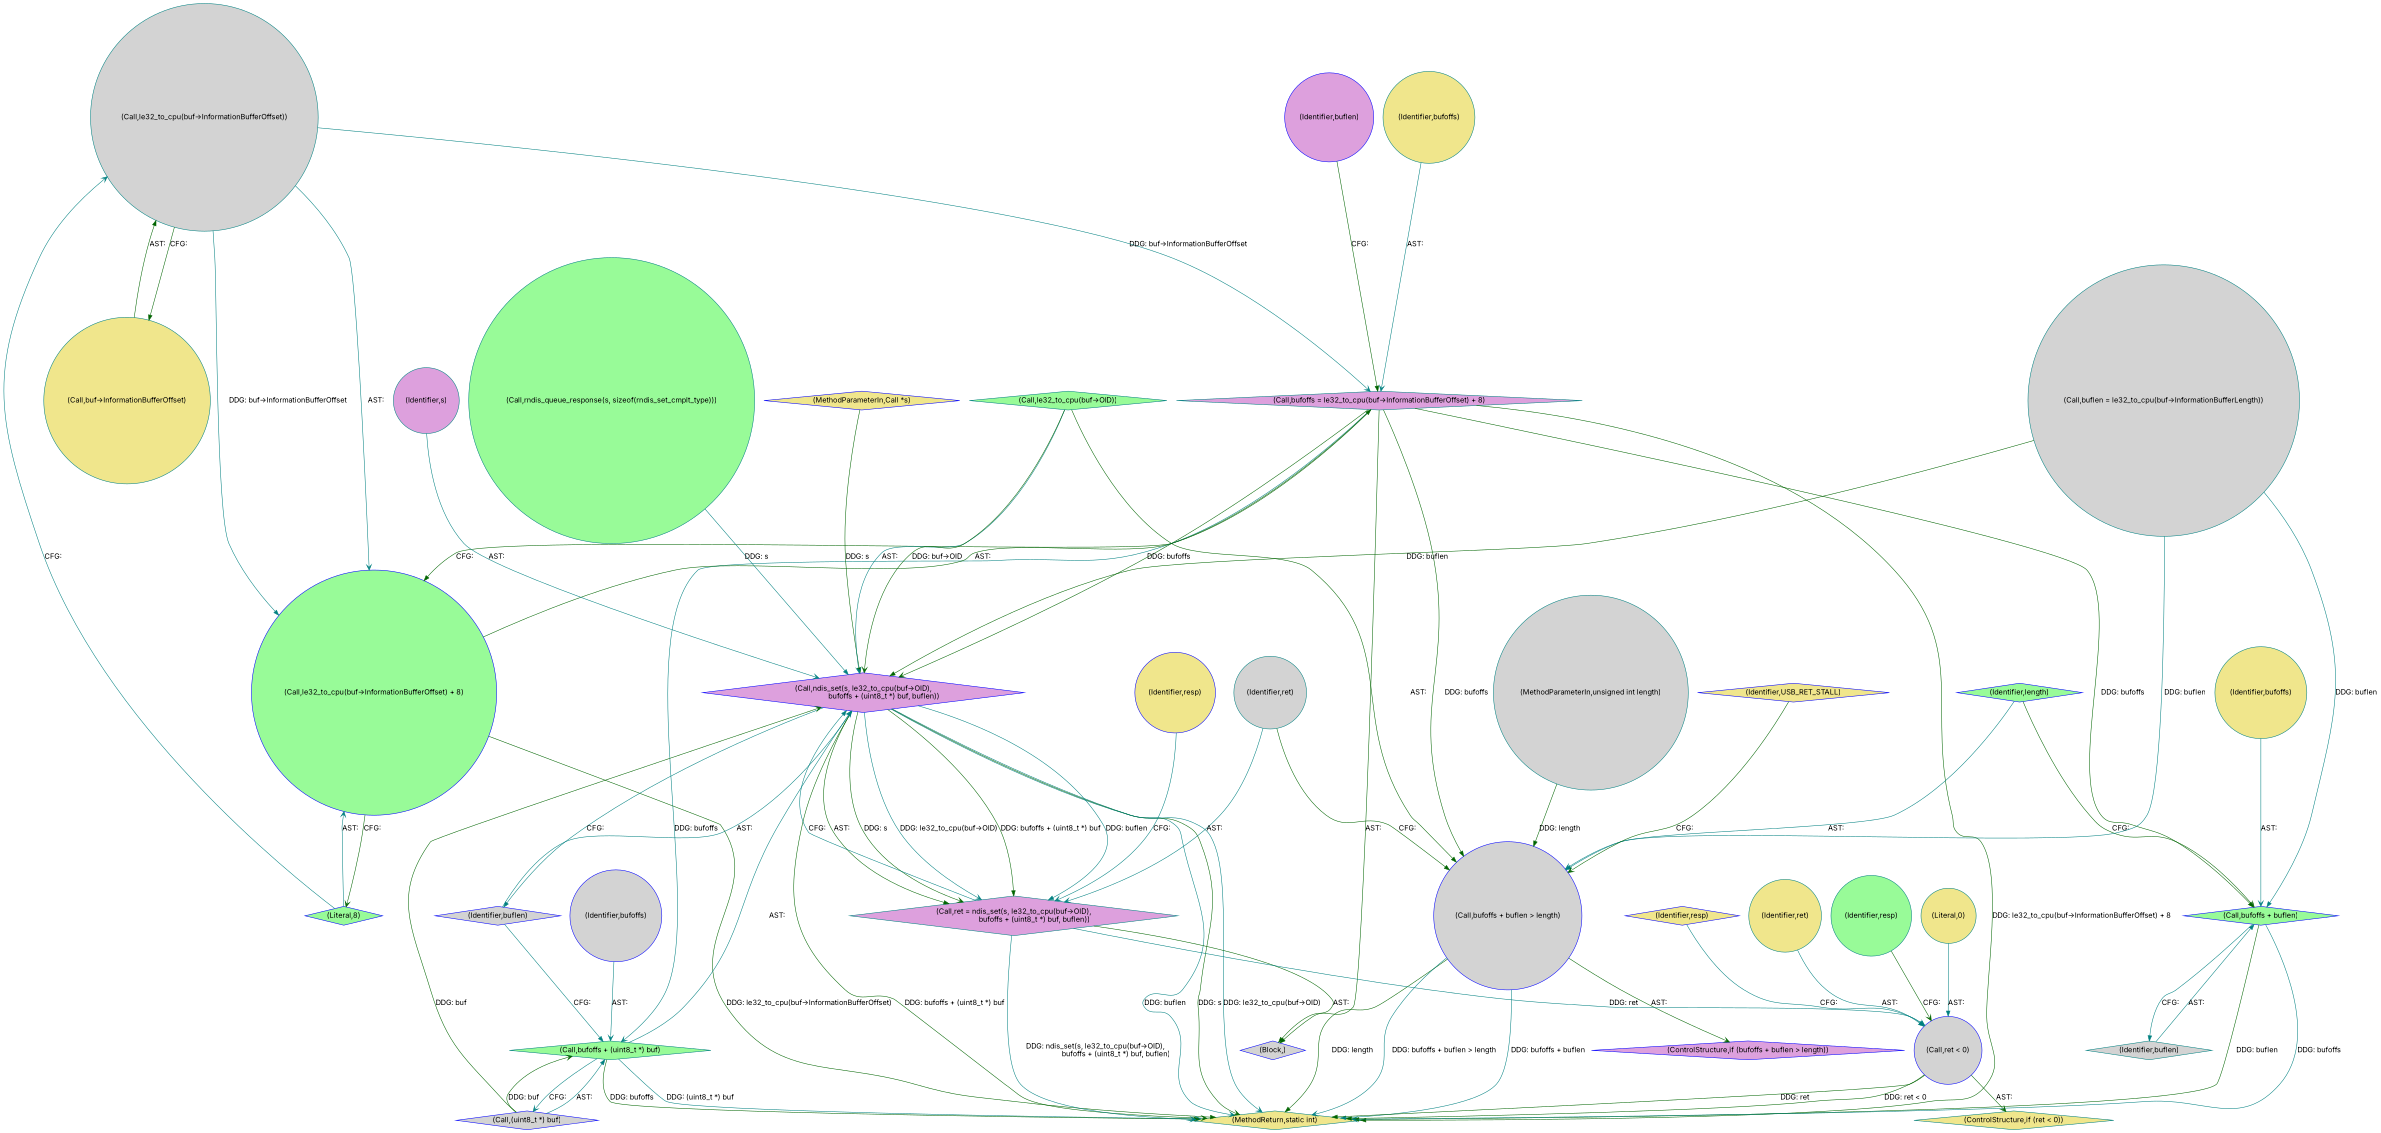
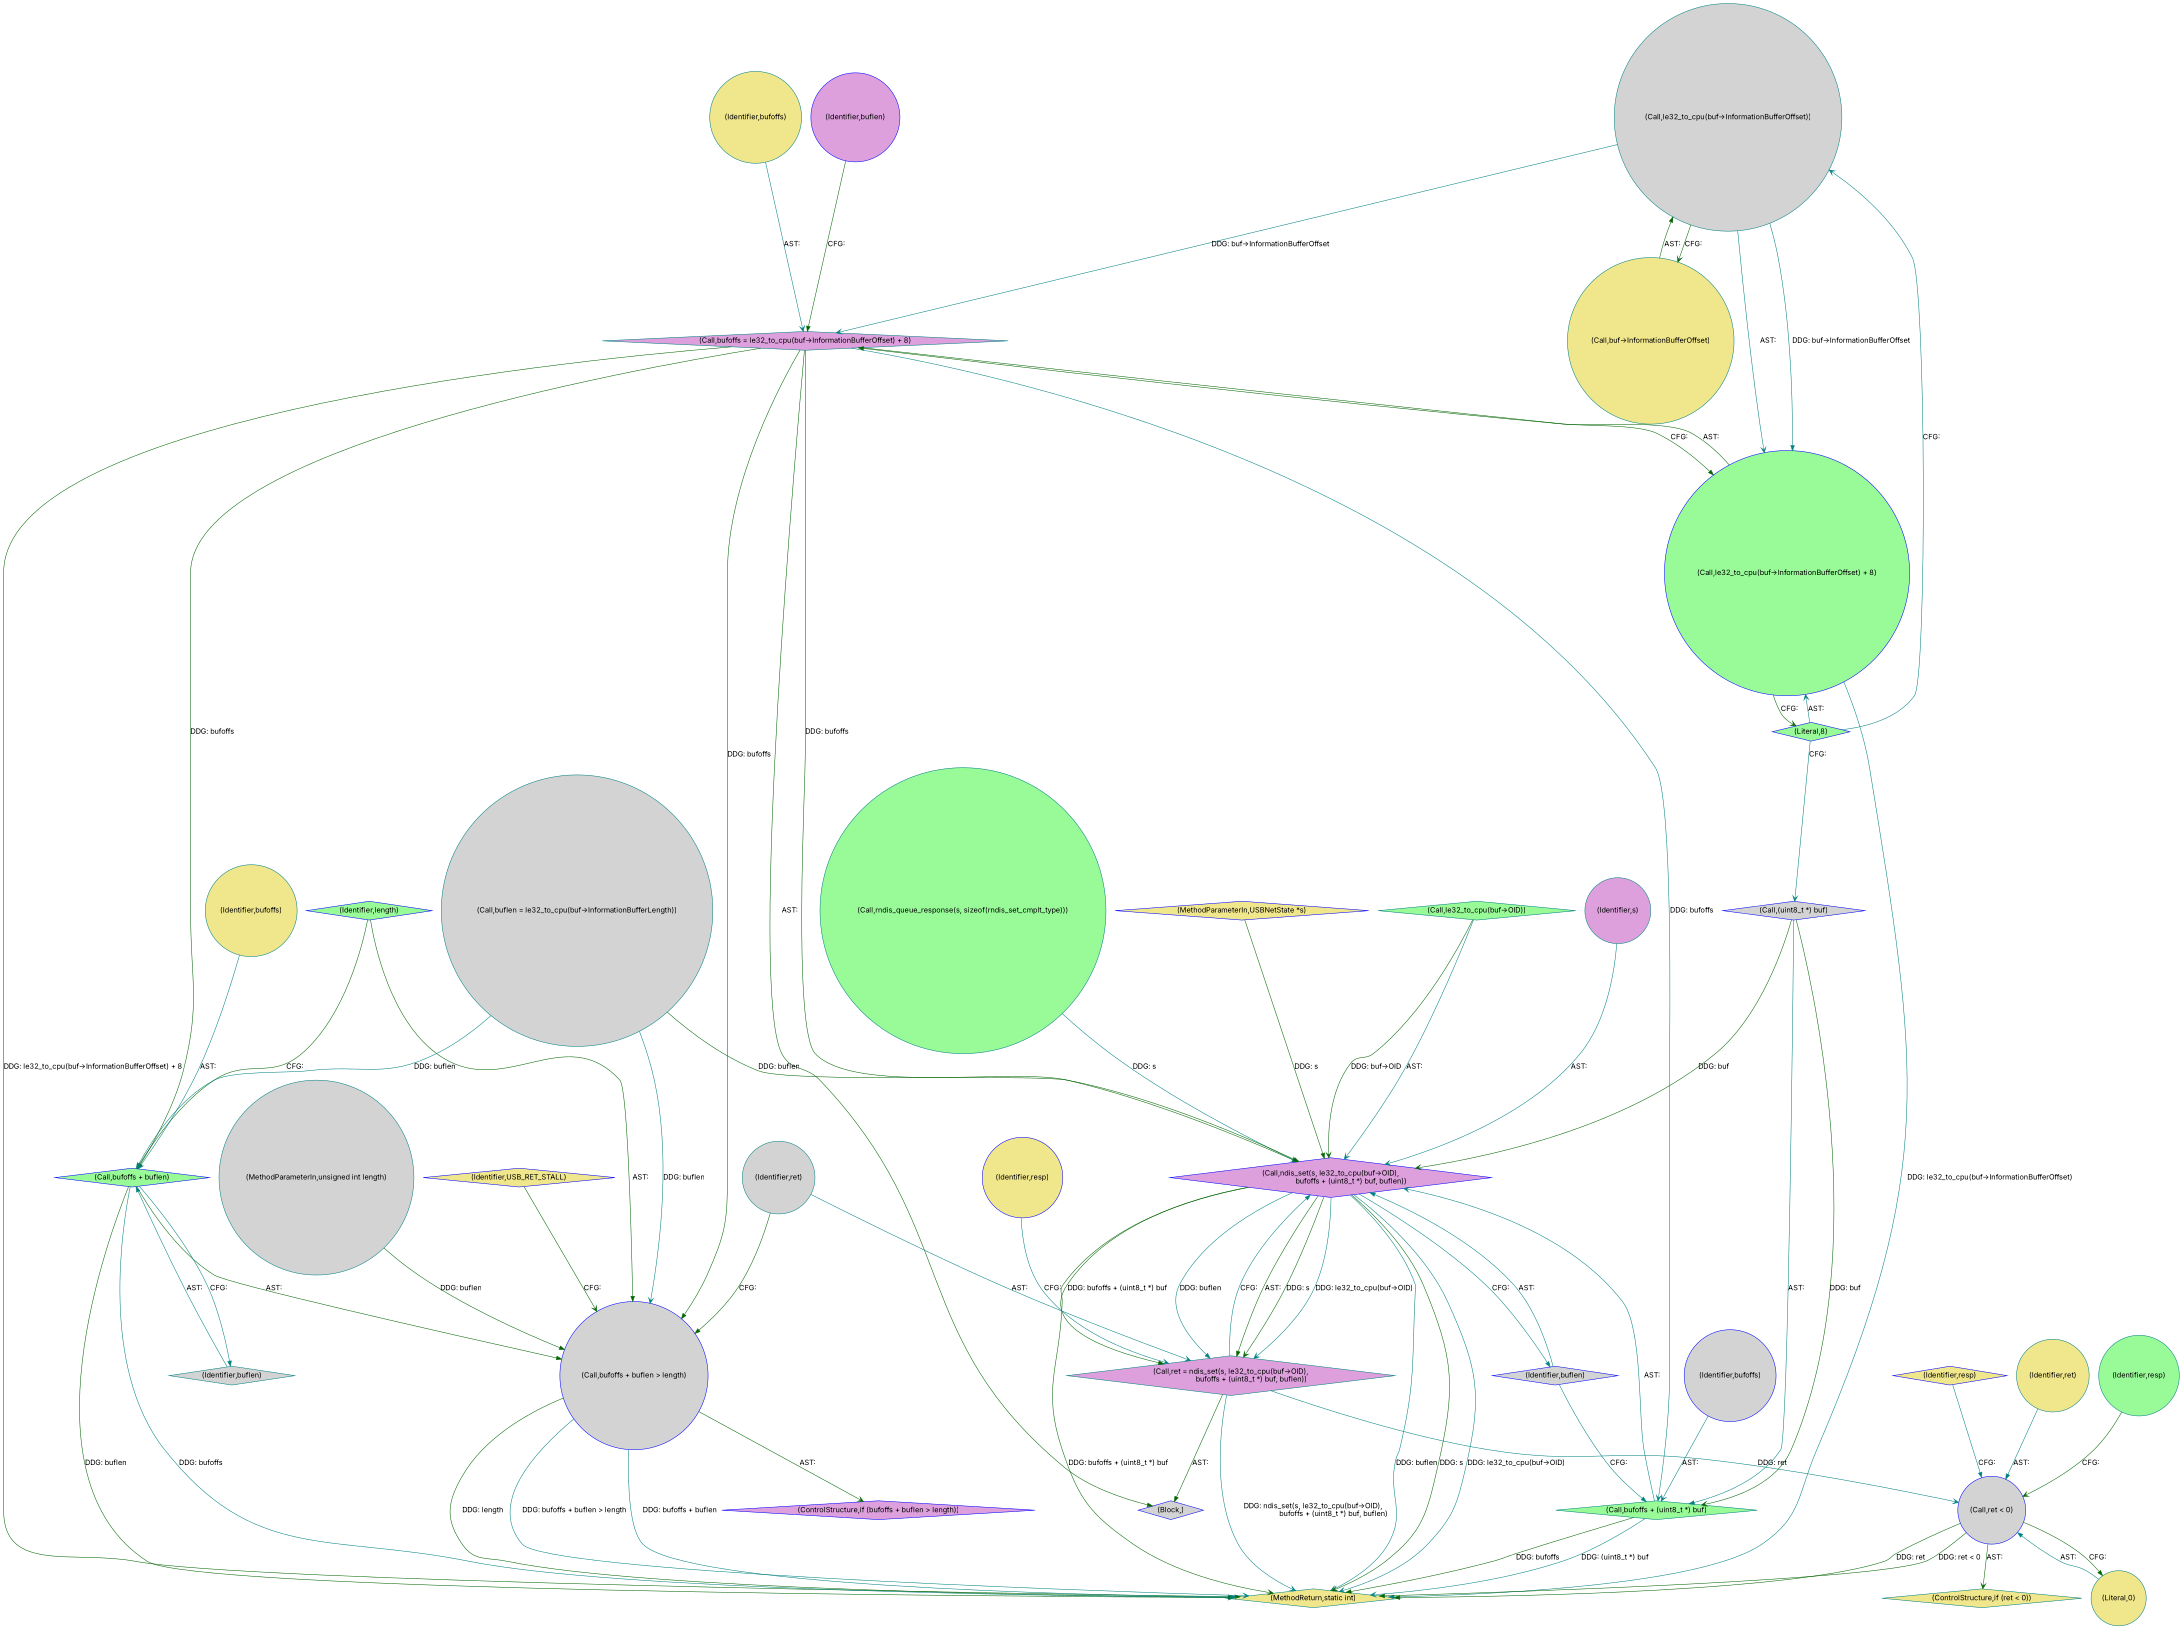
(162, 271) -> (1685, 241)
(862, 401) -> (1242, 911)
(1318, 577) -> (327, 1305)
(1813, 826) -> (562, 1058)
(1560, 828) -> (461, 1288)
(749, 1033) -> (1870, 1308)
(565, 1081) -> (1803, 819)
none -> (2064, 1543)
